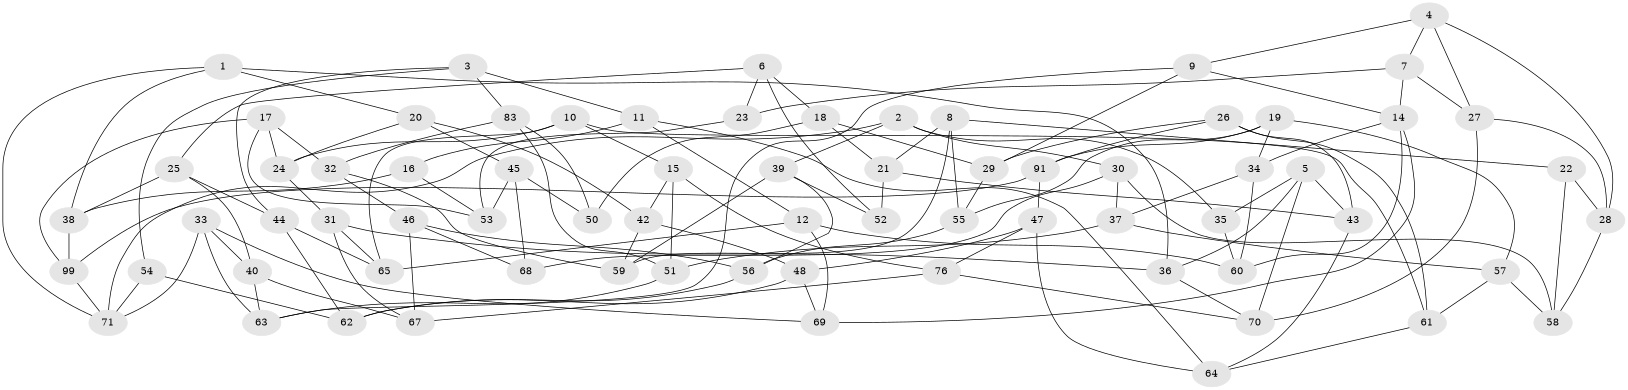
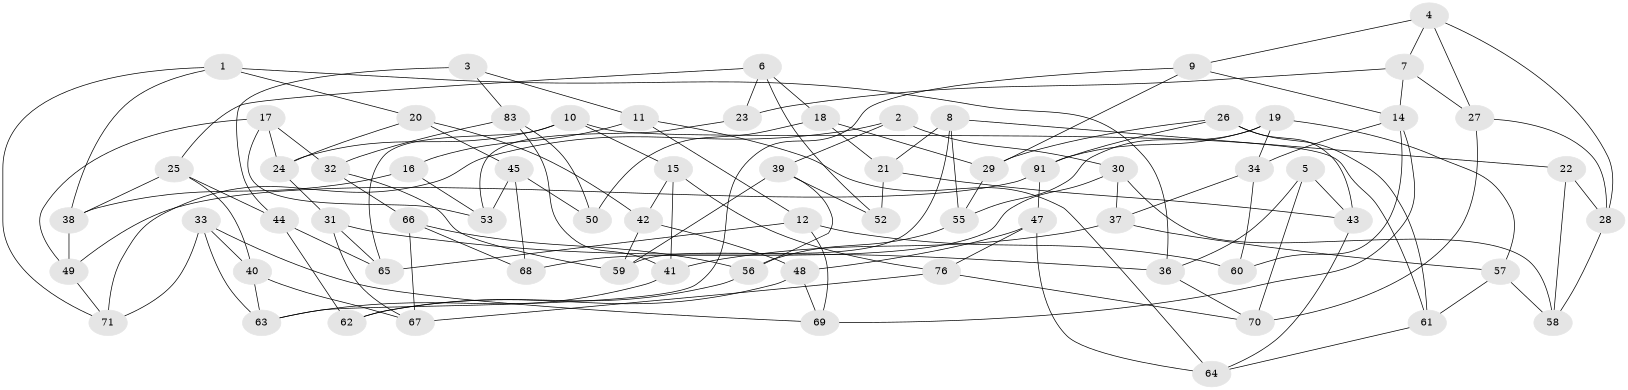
(409, 220) -> (409, 220)
(1221, 220) -> none
(69, 272) -> (69, 272)
(147, 272) -> none
(671, 272) -> (671, 272)
